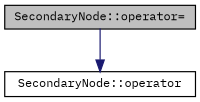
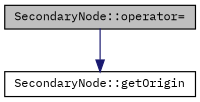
(100, 84) -> (100, 84)
